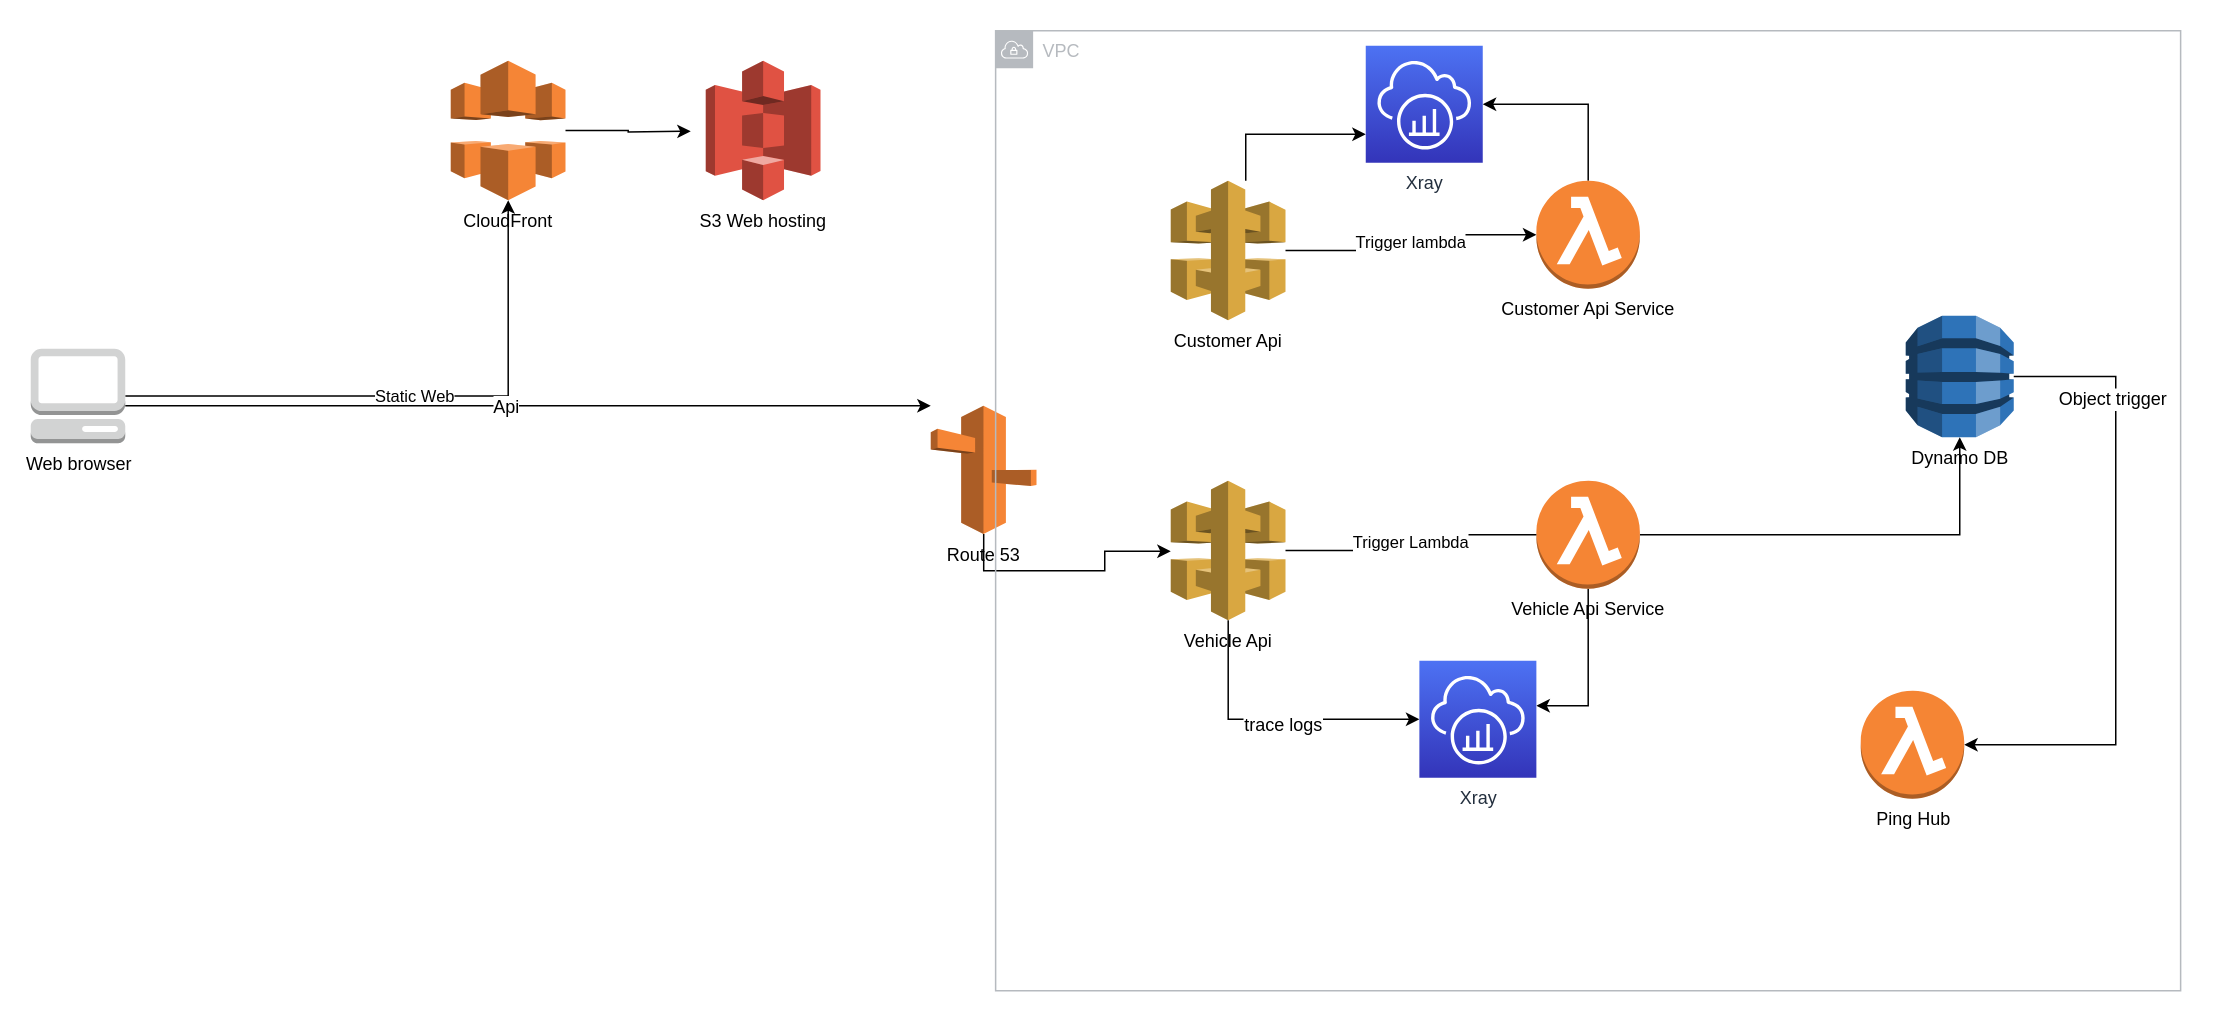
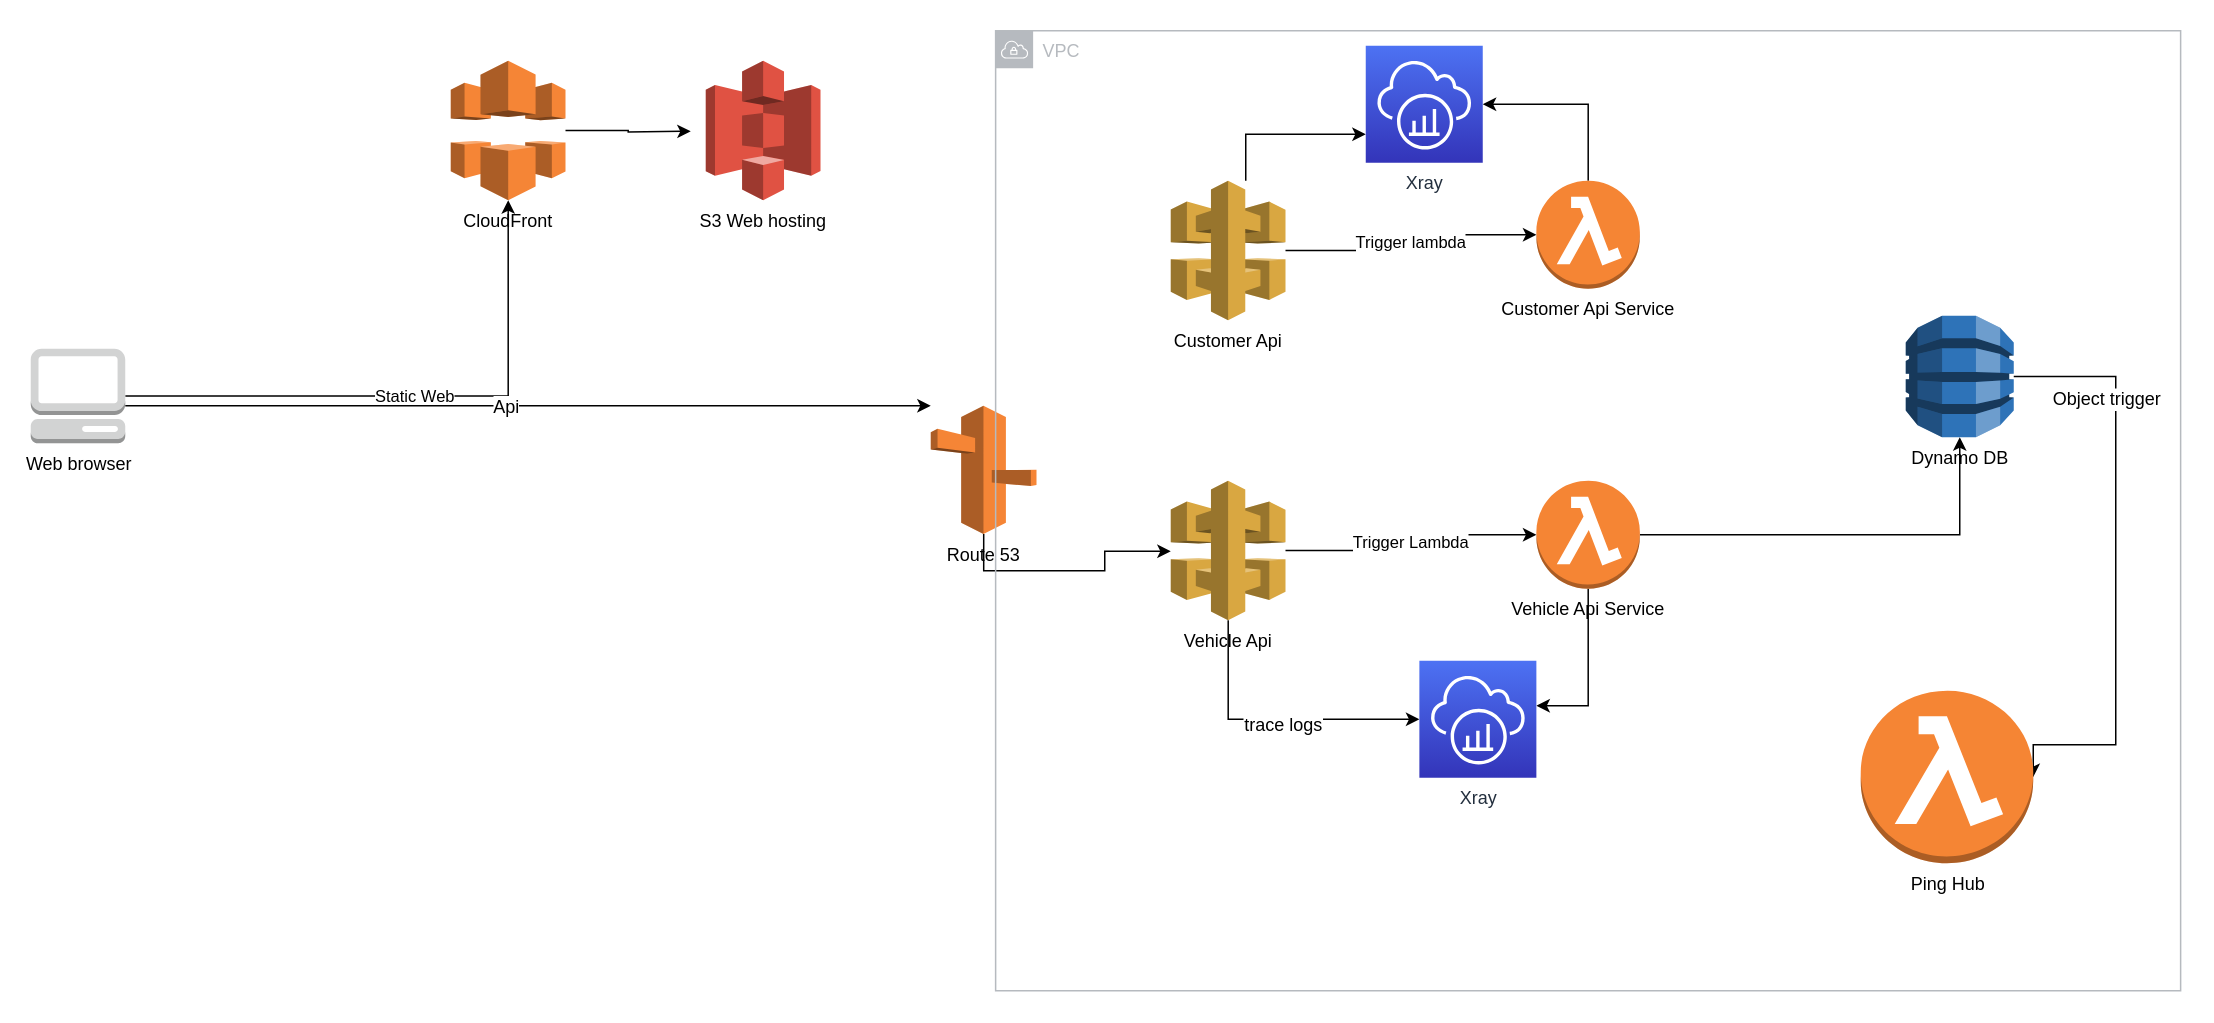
(1529, 535) -> (1525, 535)
(1913, 745) -> (1947, 777)
